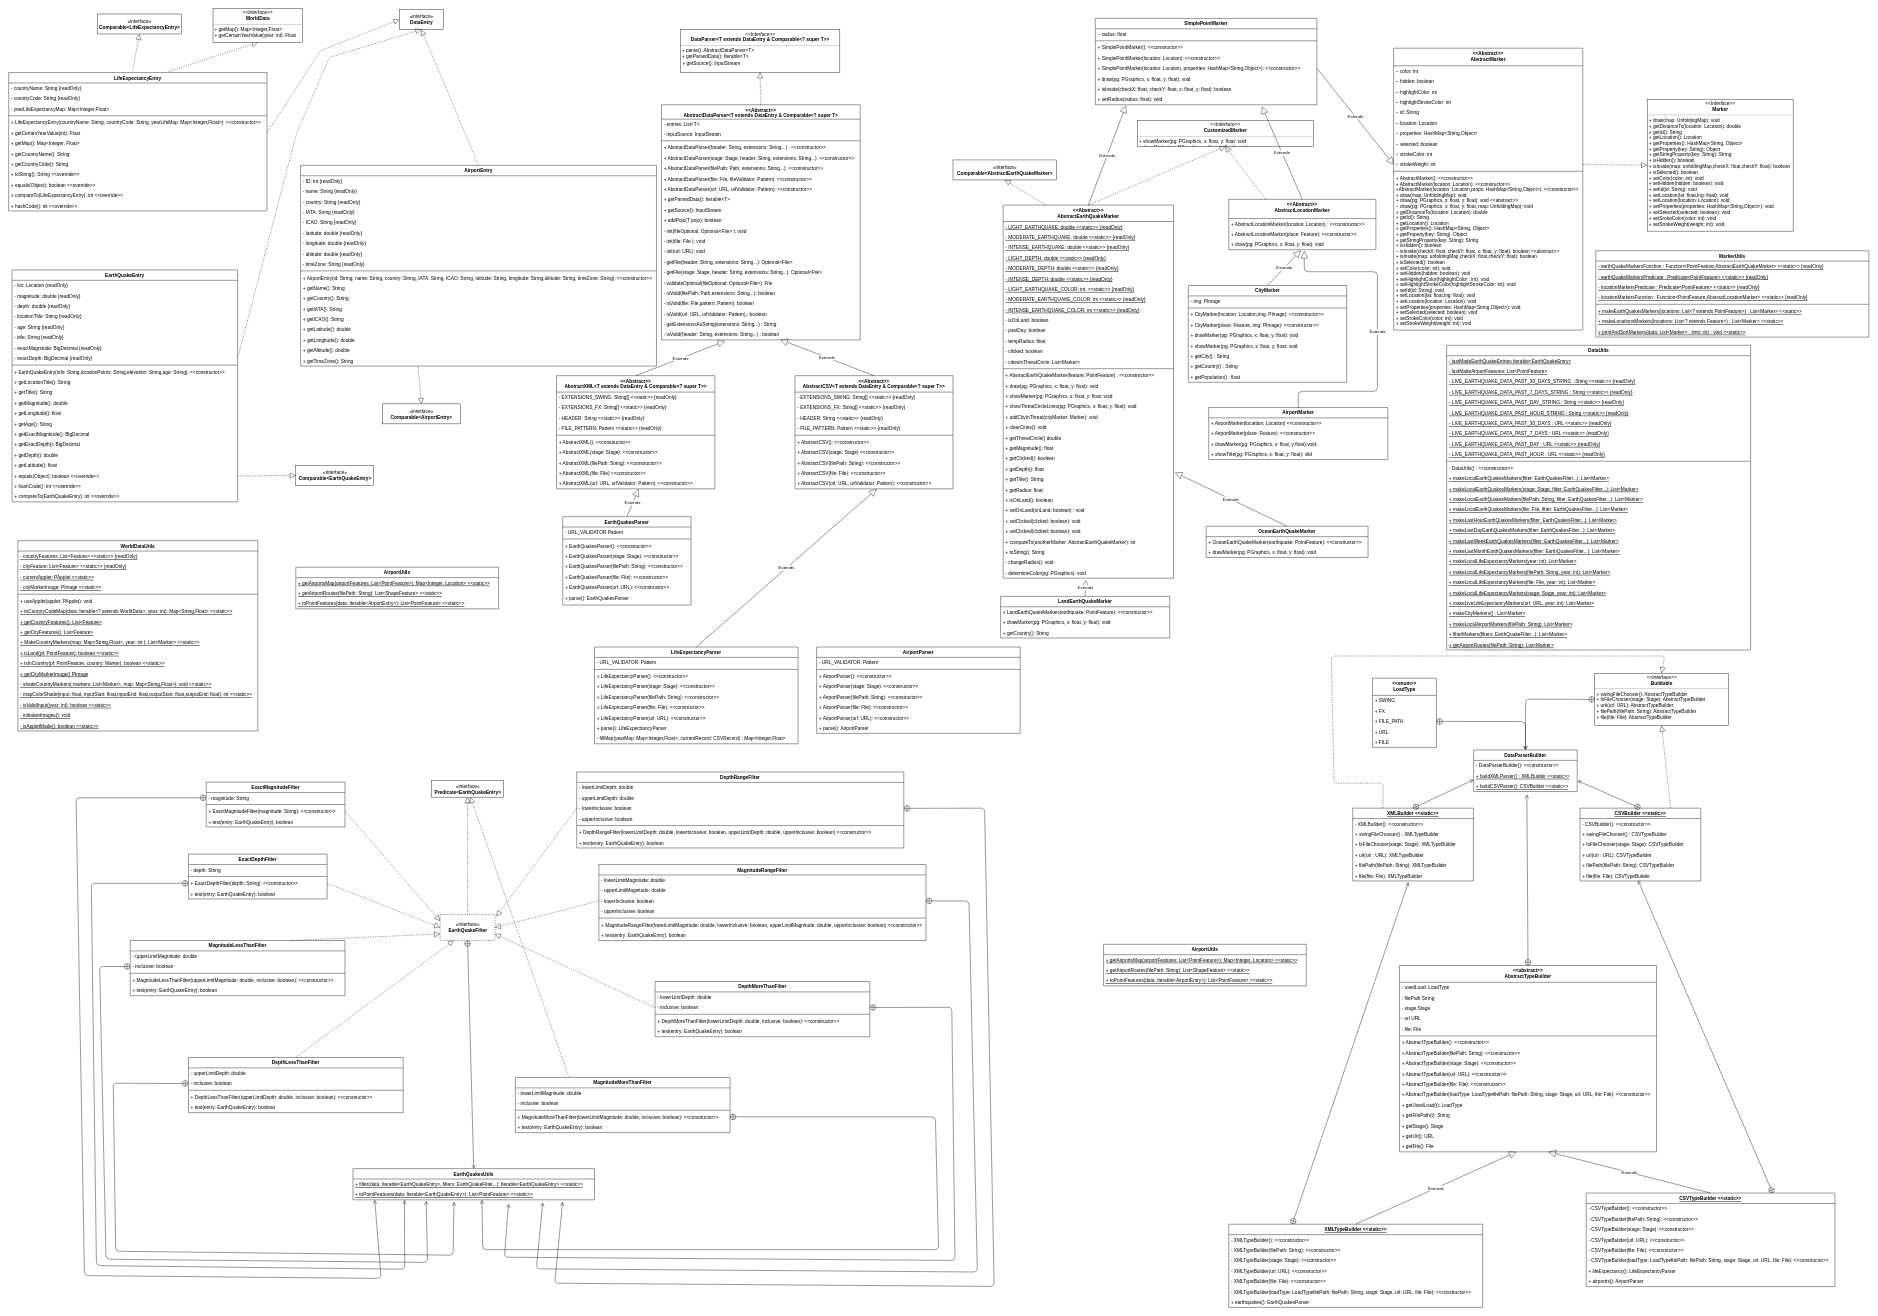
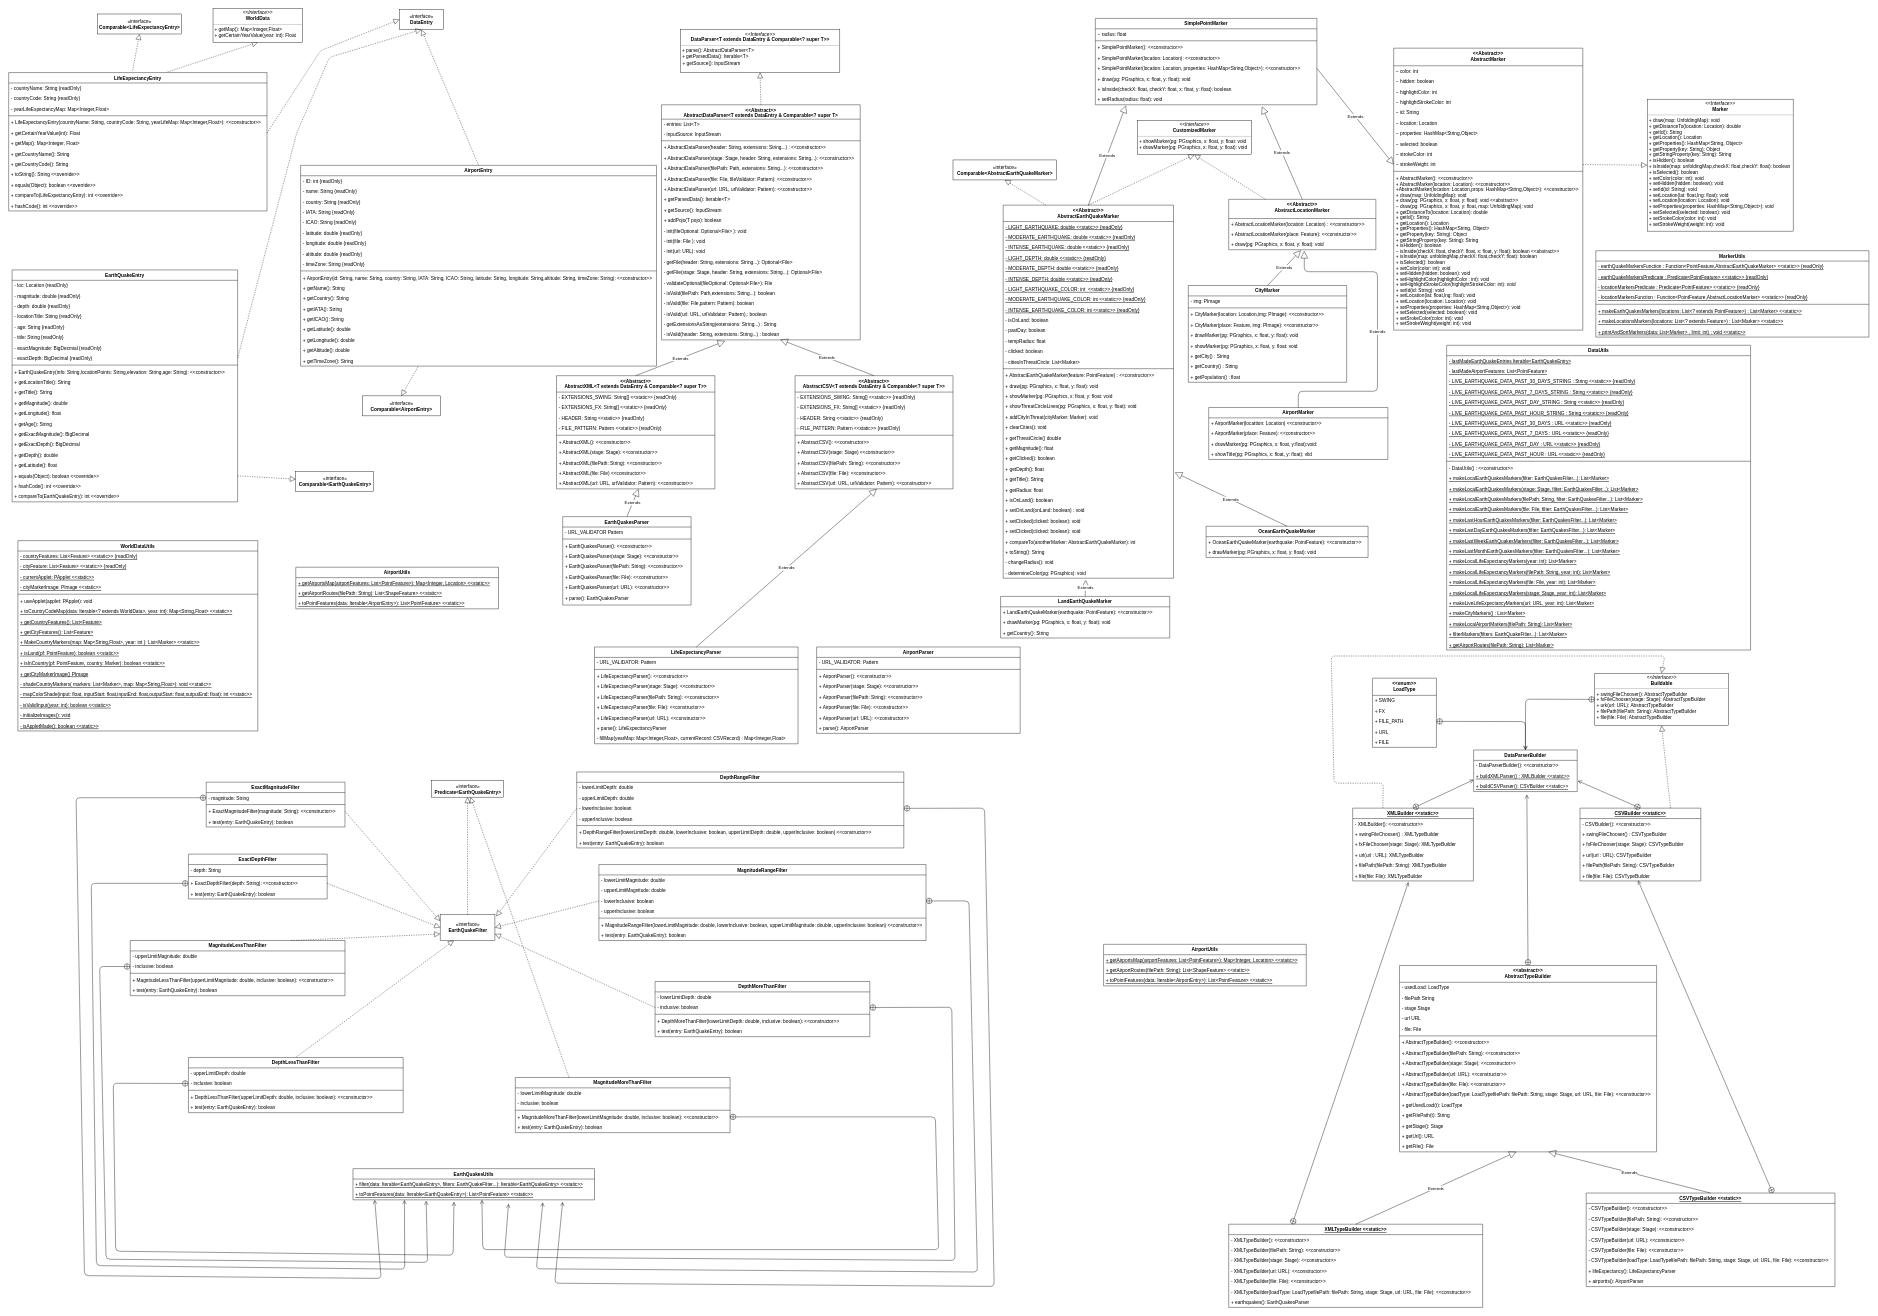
(1225, 133) -> (1194, 138)
(421, 414) -> (401, 406)
(334, 476) -> (334, 482)
(467, 928) -> (467, 928)
(468, 975) -> none
